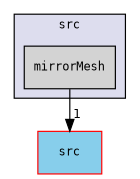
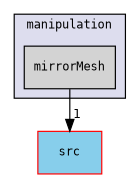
(70, 25) -> (70, 25)
